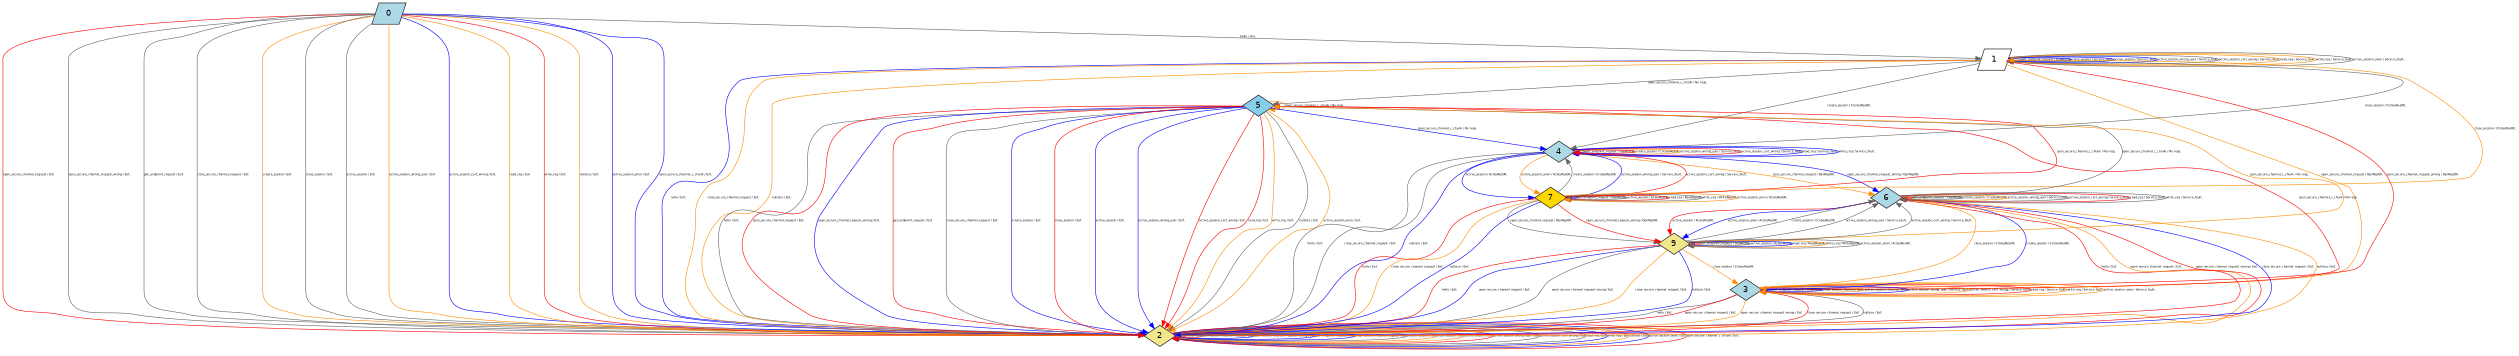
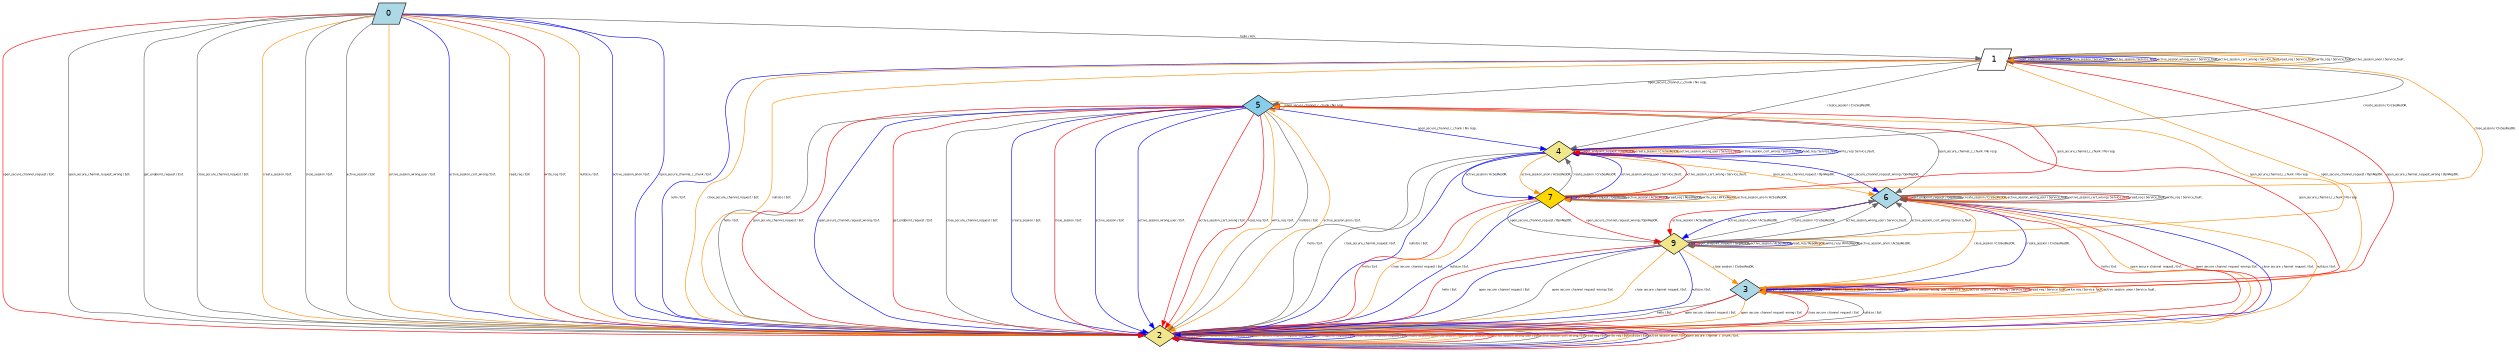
(2385, 106) -> (2385, 106)
(1824, 120) -> (1638, 115)
(1559, 152) -> (1559, 152)
